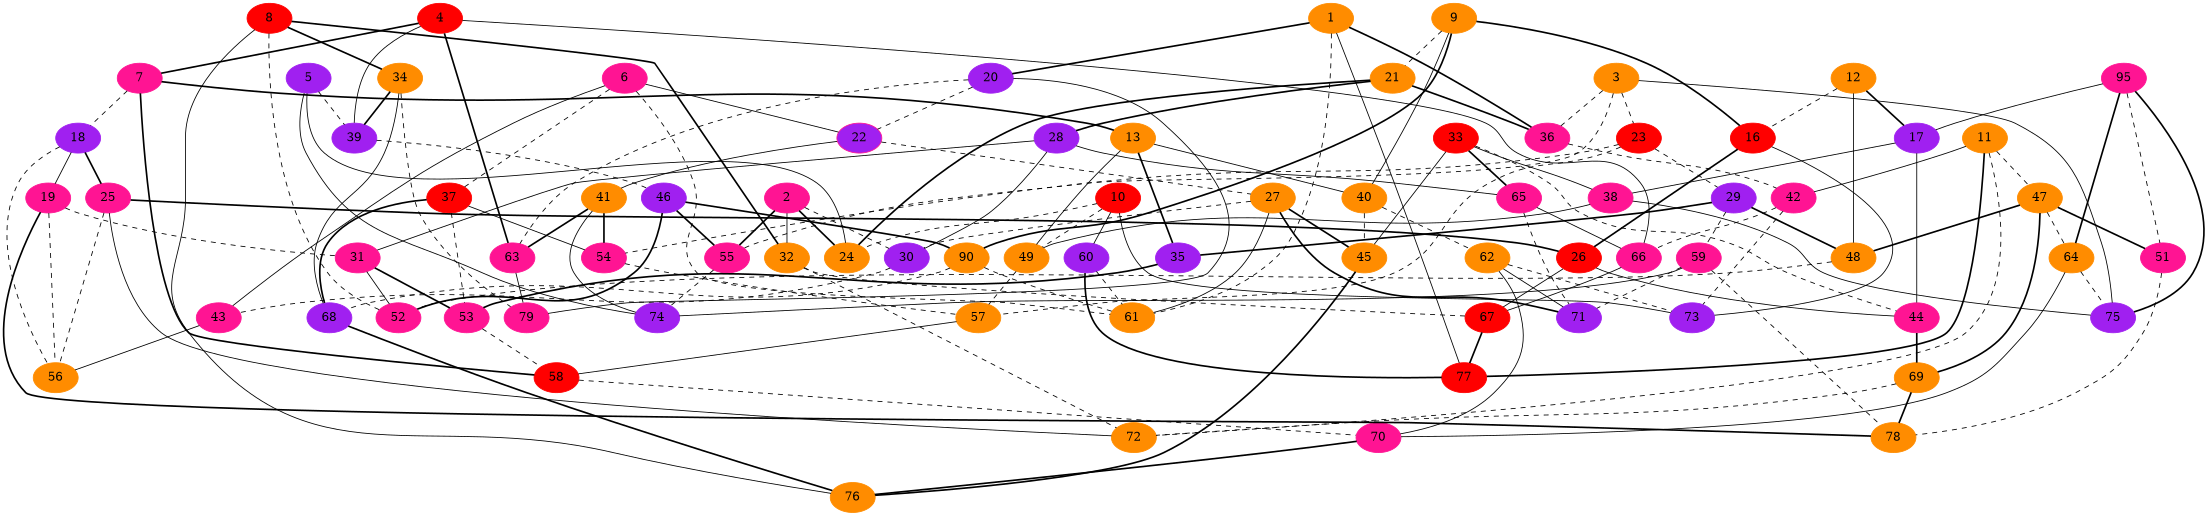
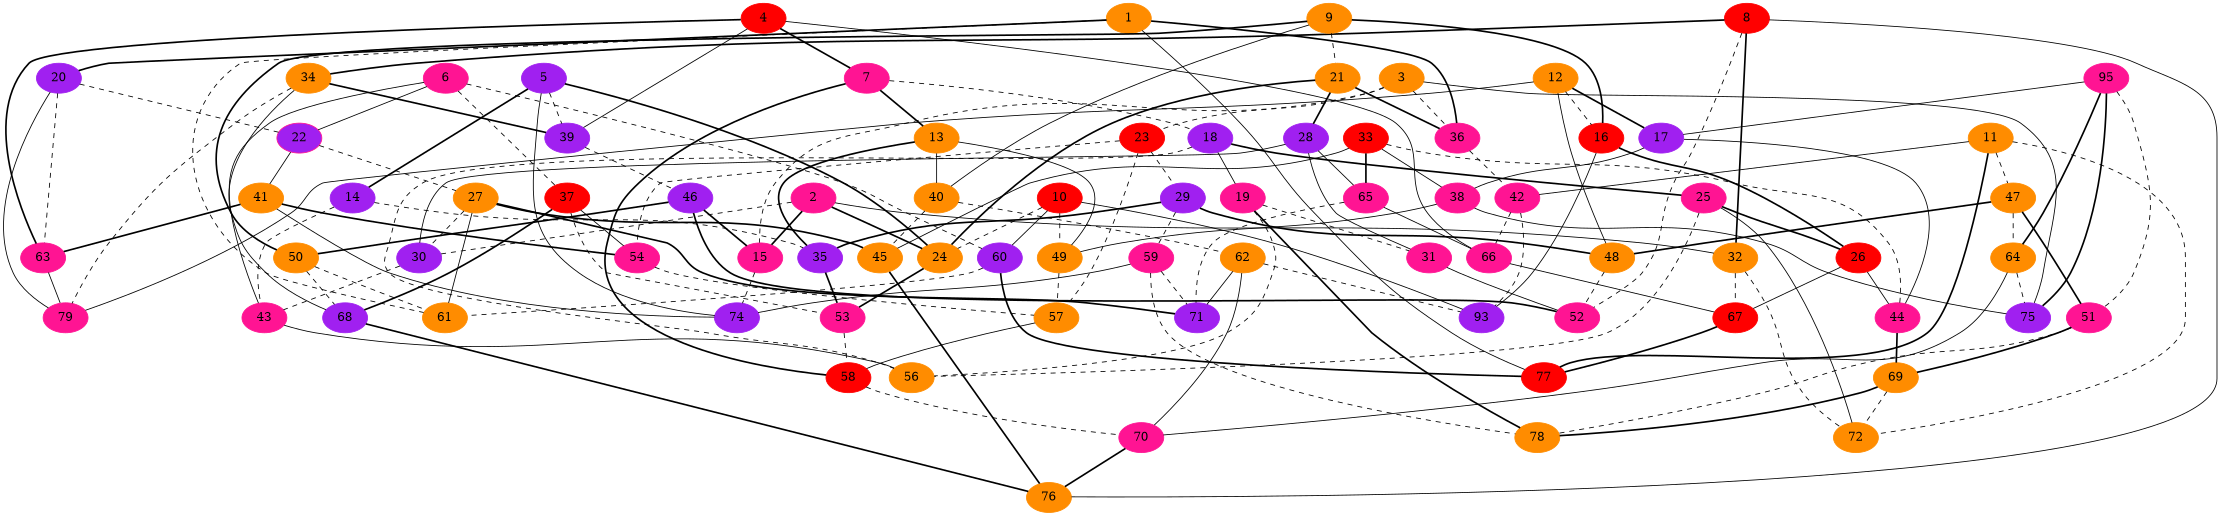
none -> (792, 134)
(556, 172) -> (756, 143)
none -> (353, 198)
(689, 258) -> (730, 150)
(727, 258) -> (760, 258)
(967, 258) -> (296, 258)
(412, 288) -> (891, 288)
(1692, 318) -> (1482, 318)
(2016, 318) -> (1995, 353)
